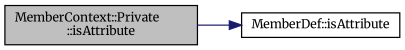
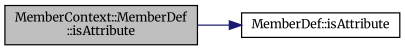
(101, 25) -> (101, 25)
